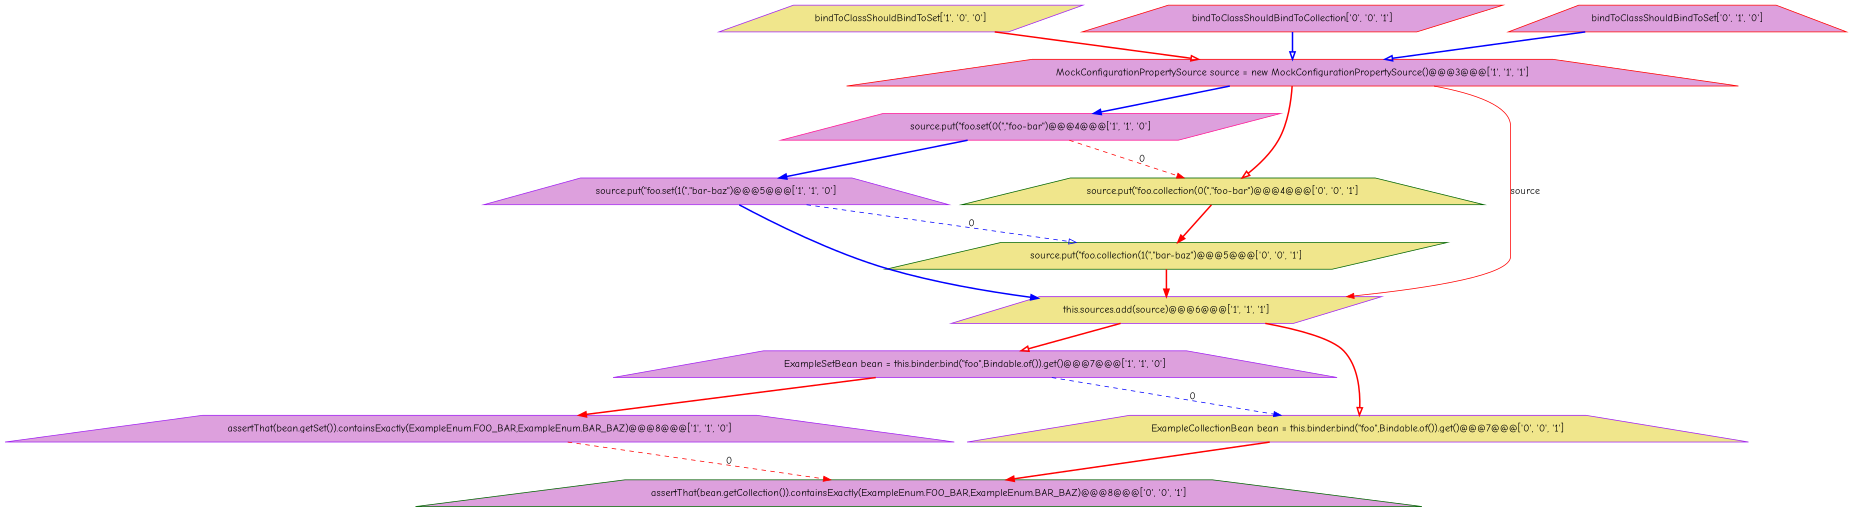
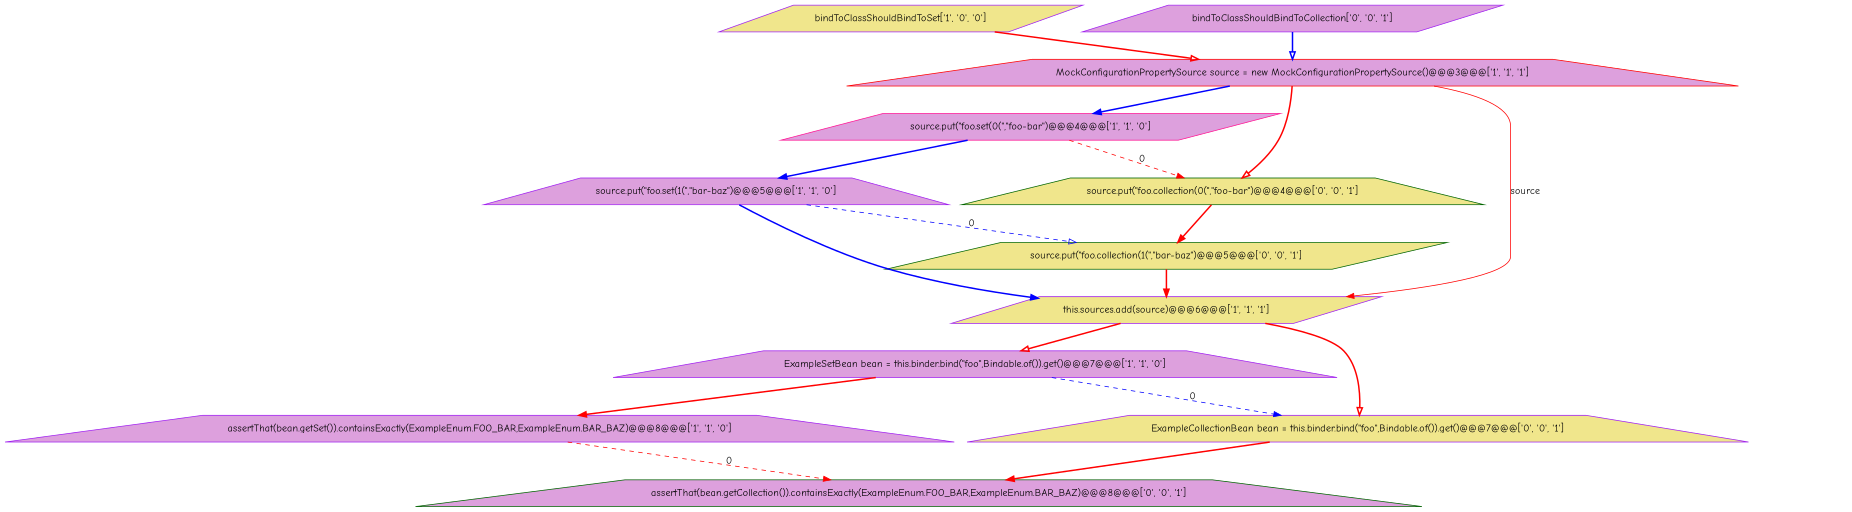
(1293, 19) -> (1293, 19)
(1677, 19) -> none
